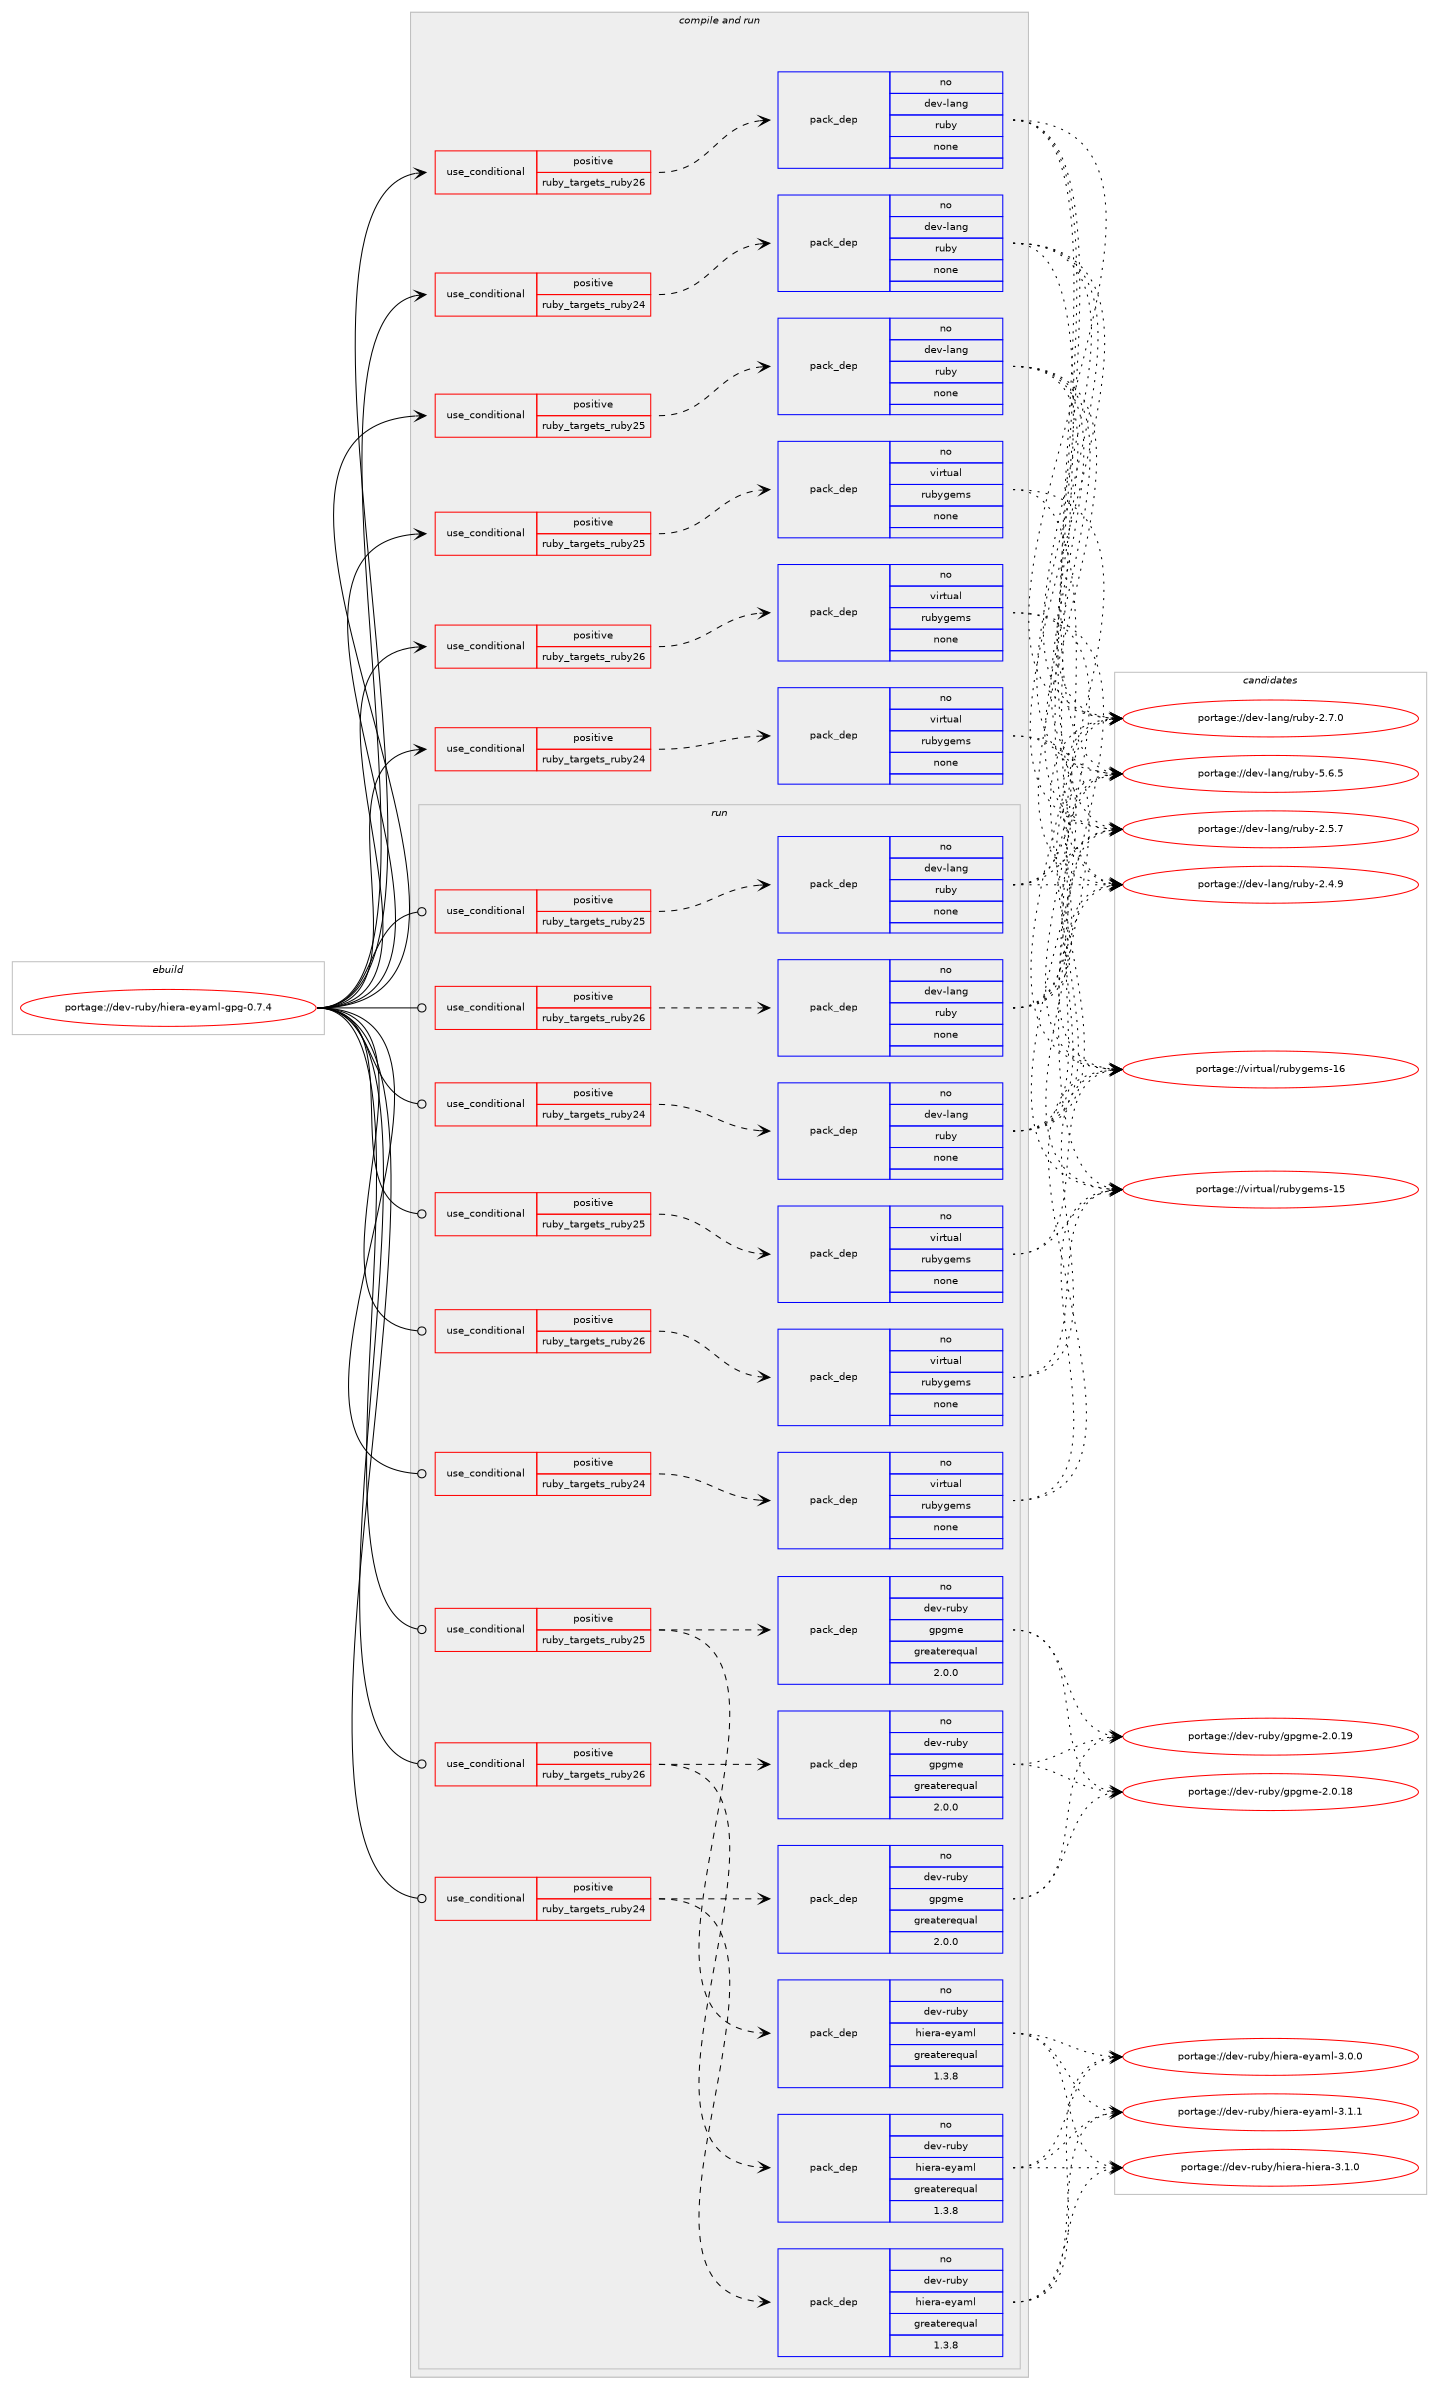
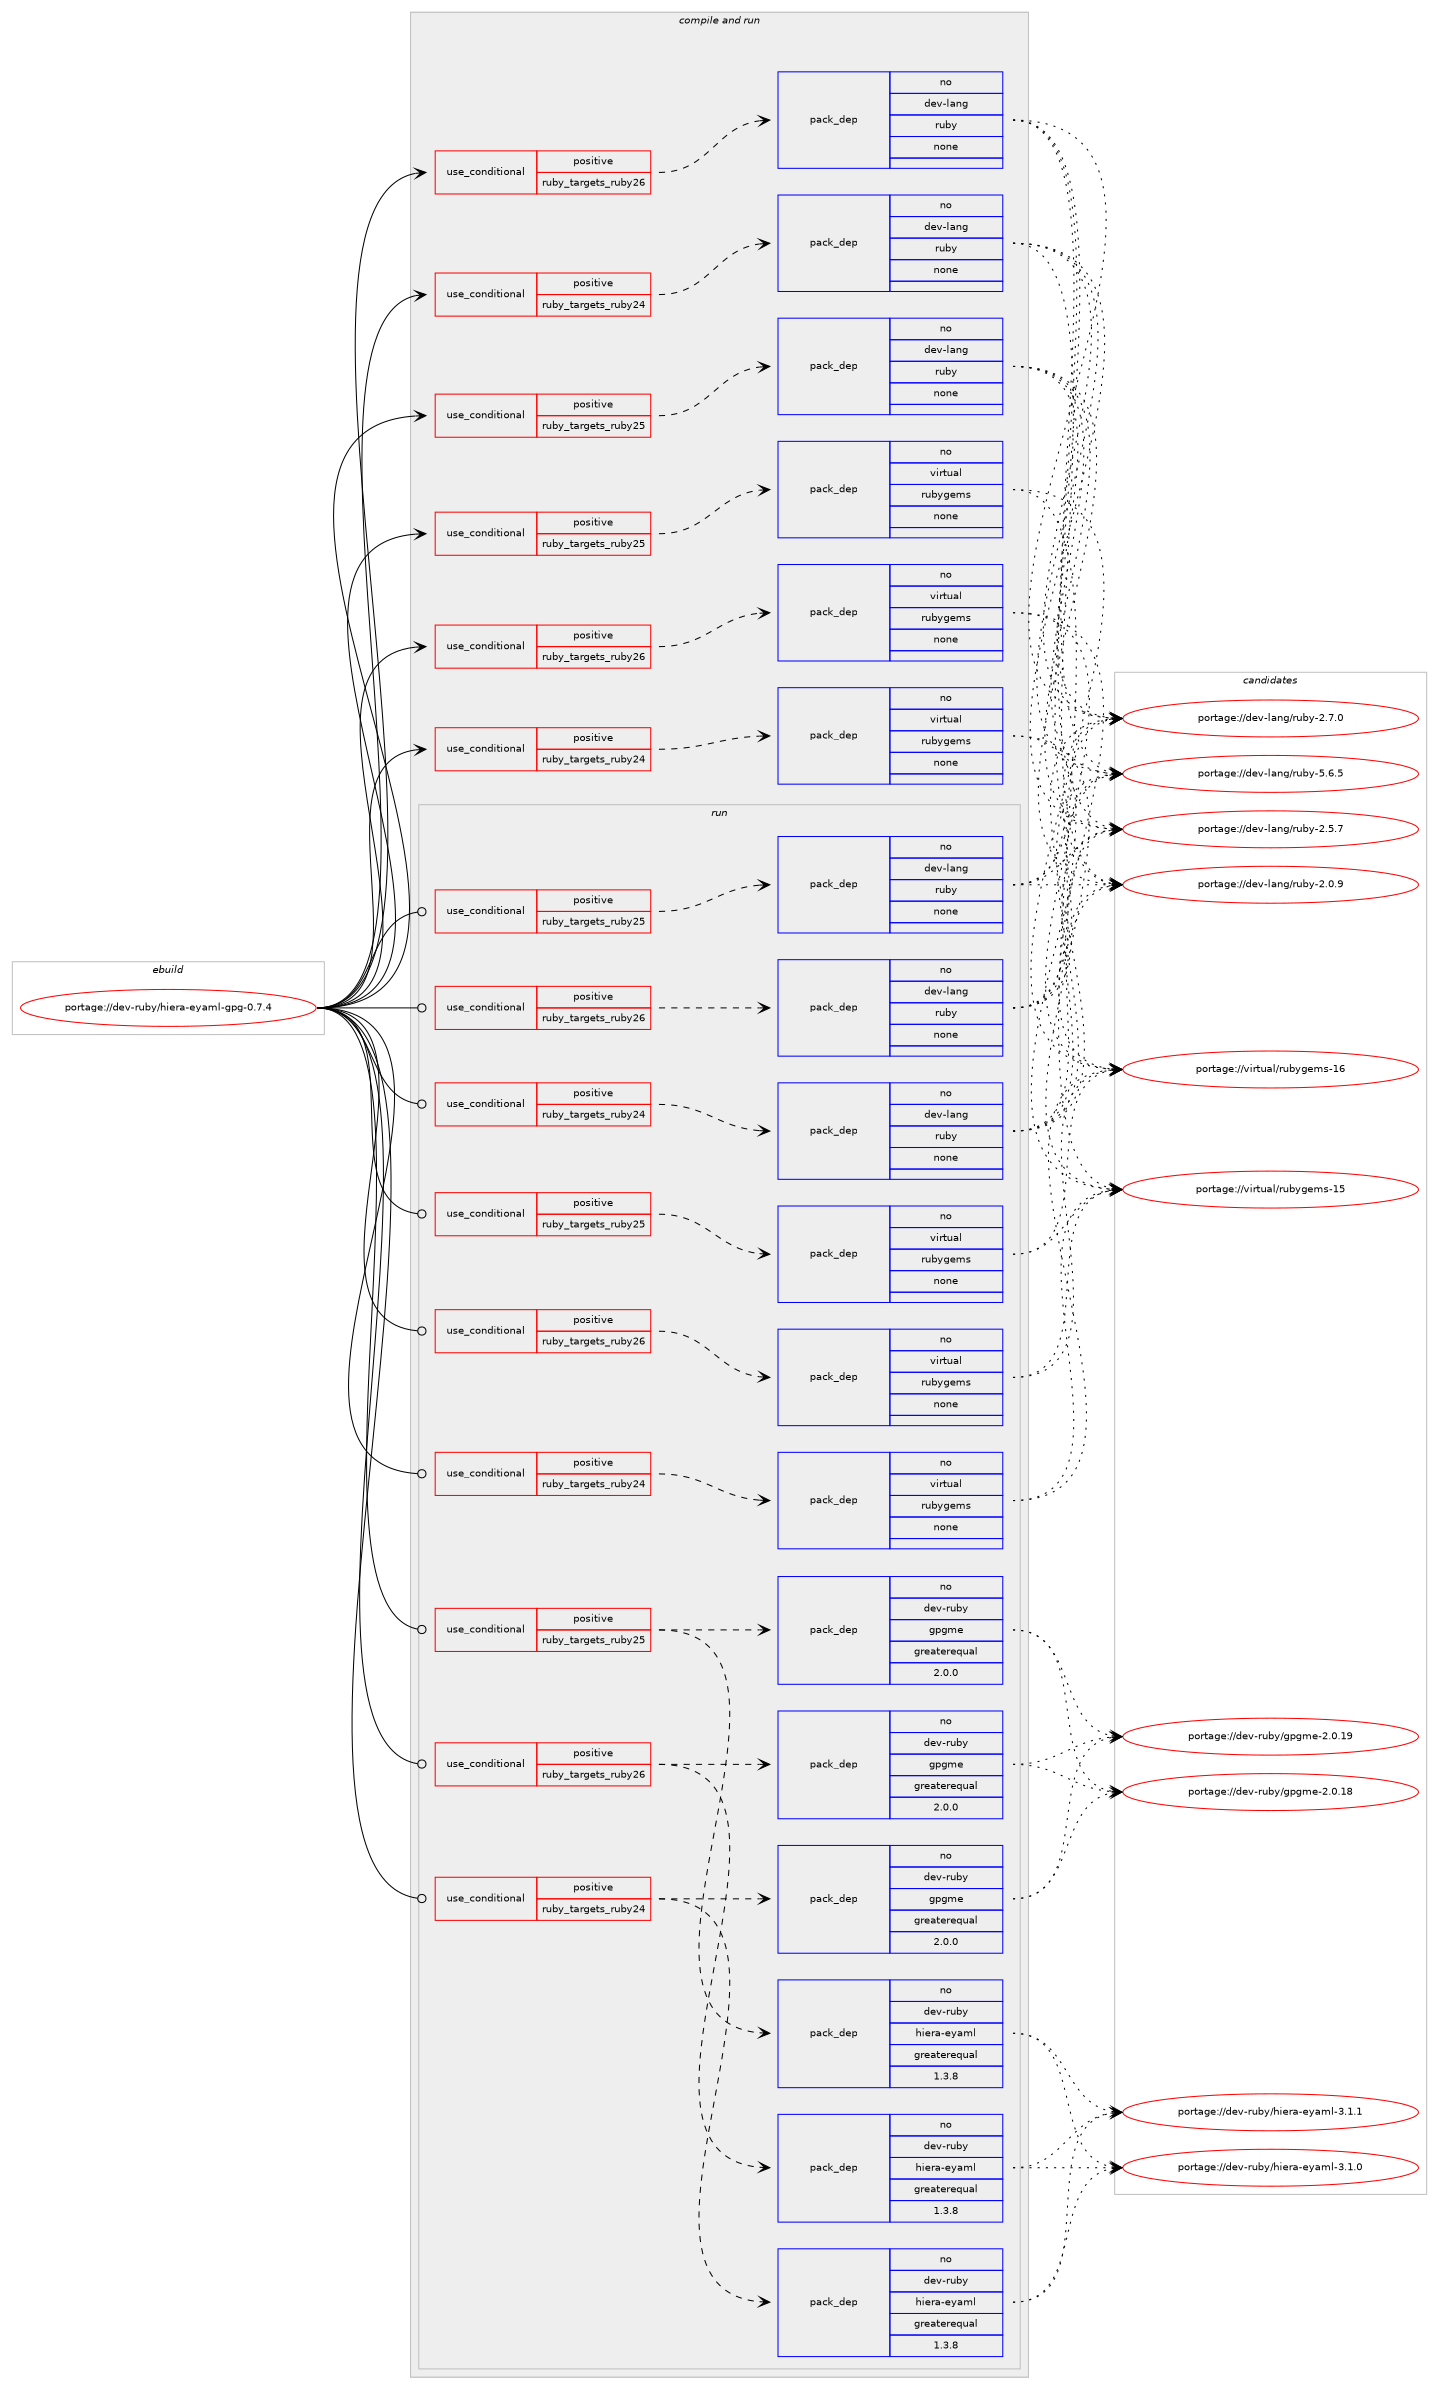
(1271, 885) -> (1271, 885)
(1271, 2057) -> none
(1271, 2168) -> (1271, 2168)
